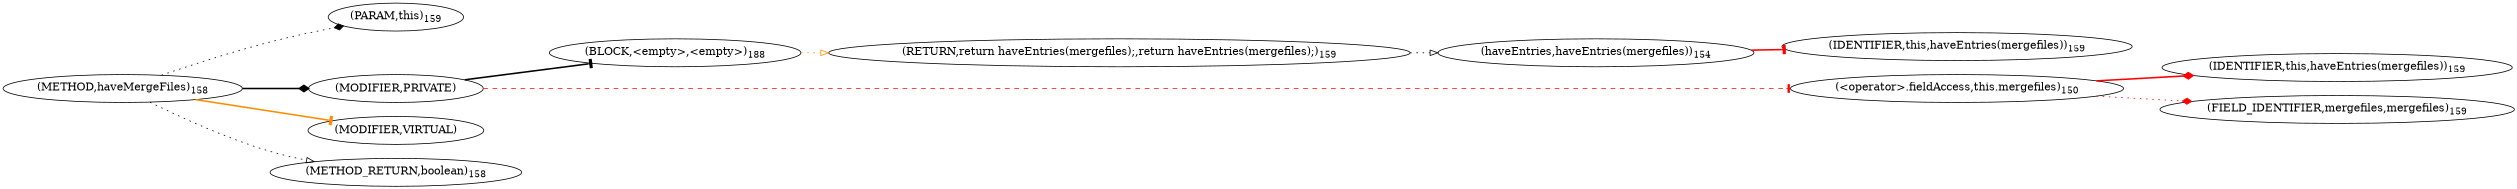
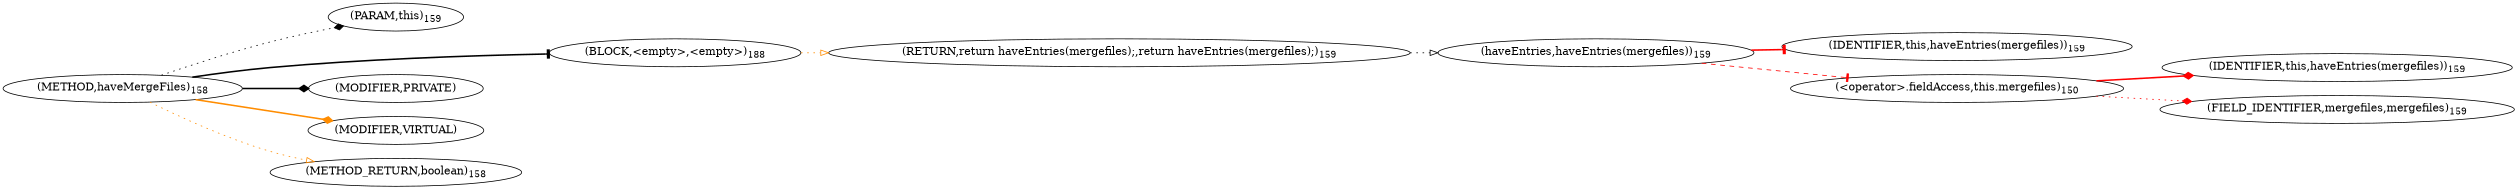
(1702, 52) -> (1702, 52)
(526, 72) -> (369, 61)
(1135, 89) -> (1773, 70)
(262, 110) -> (262, 110)
(227, 136) -> (227, 136)
